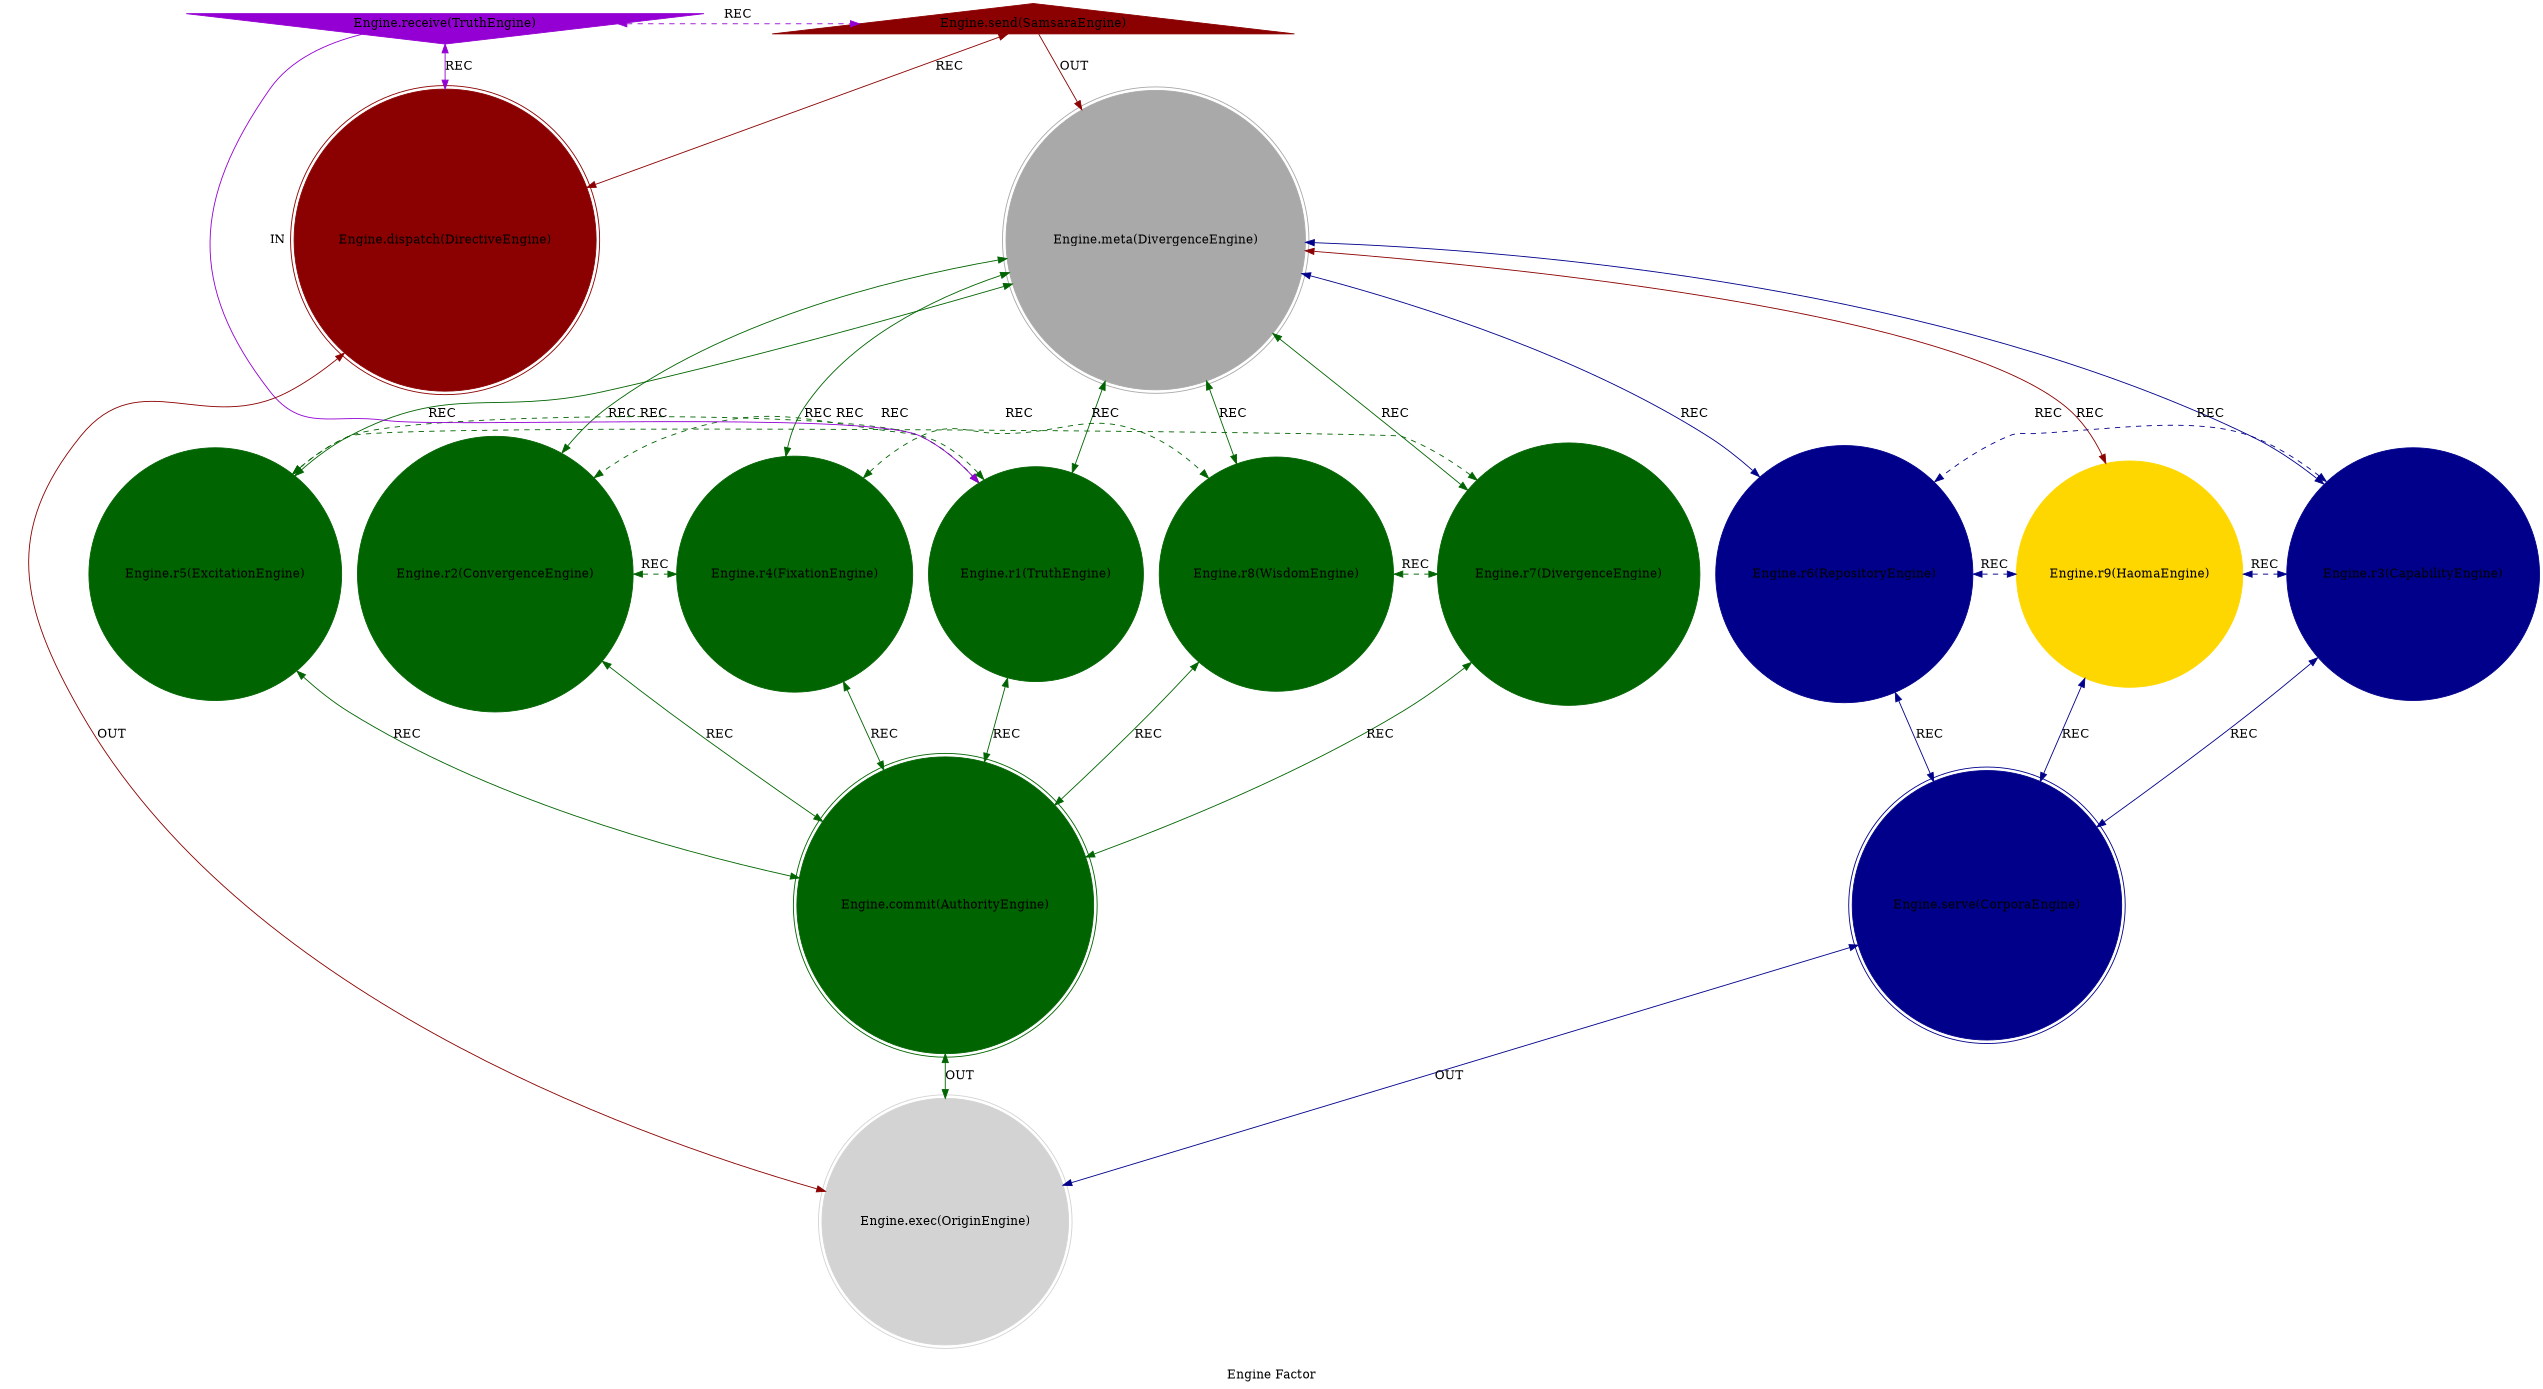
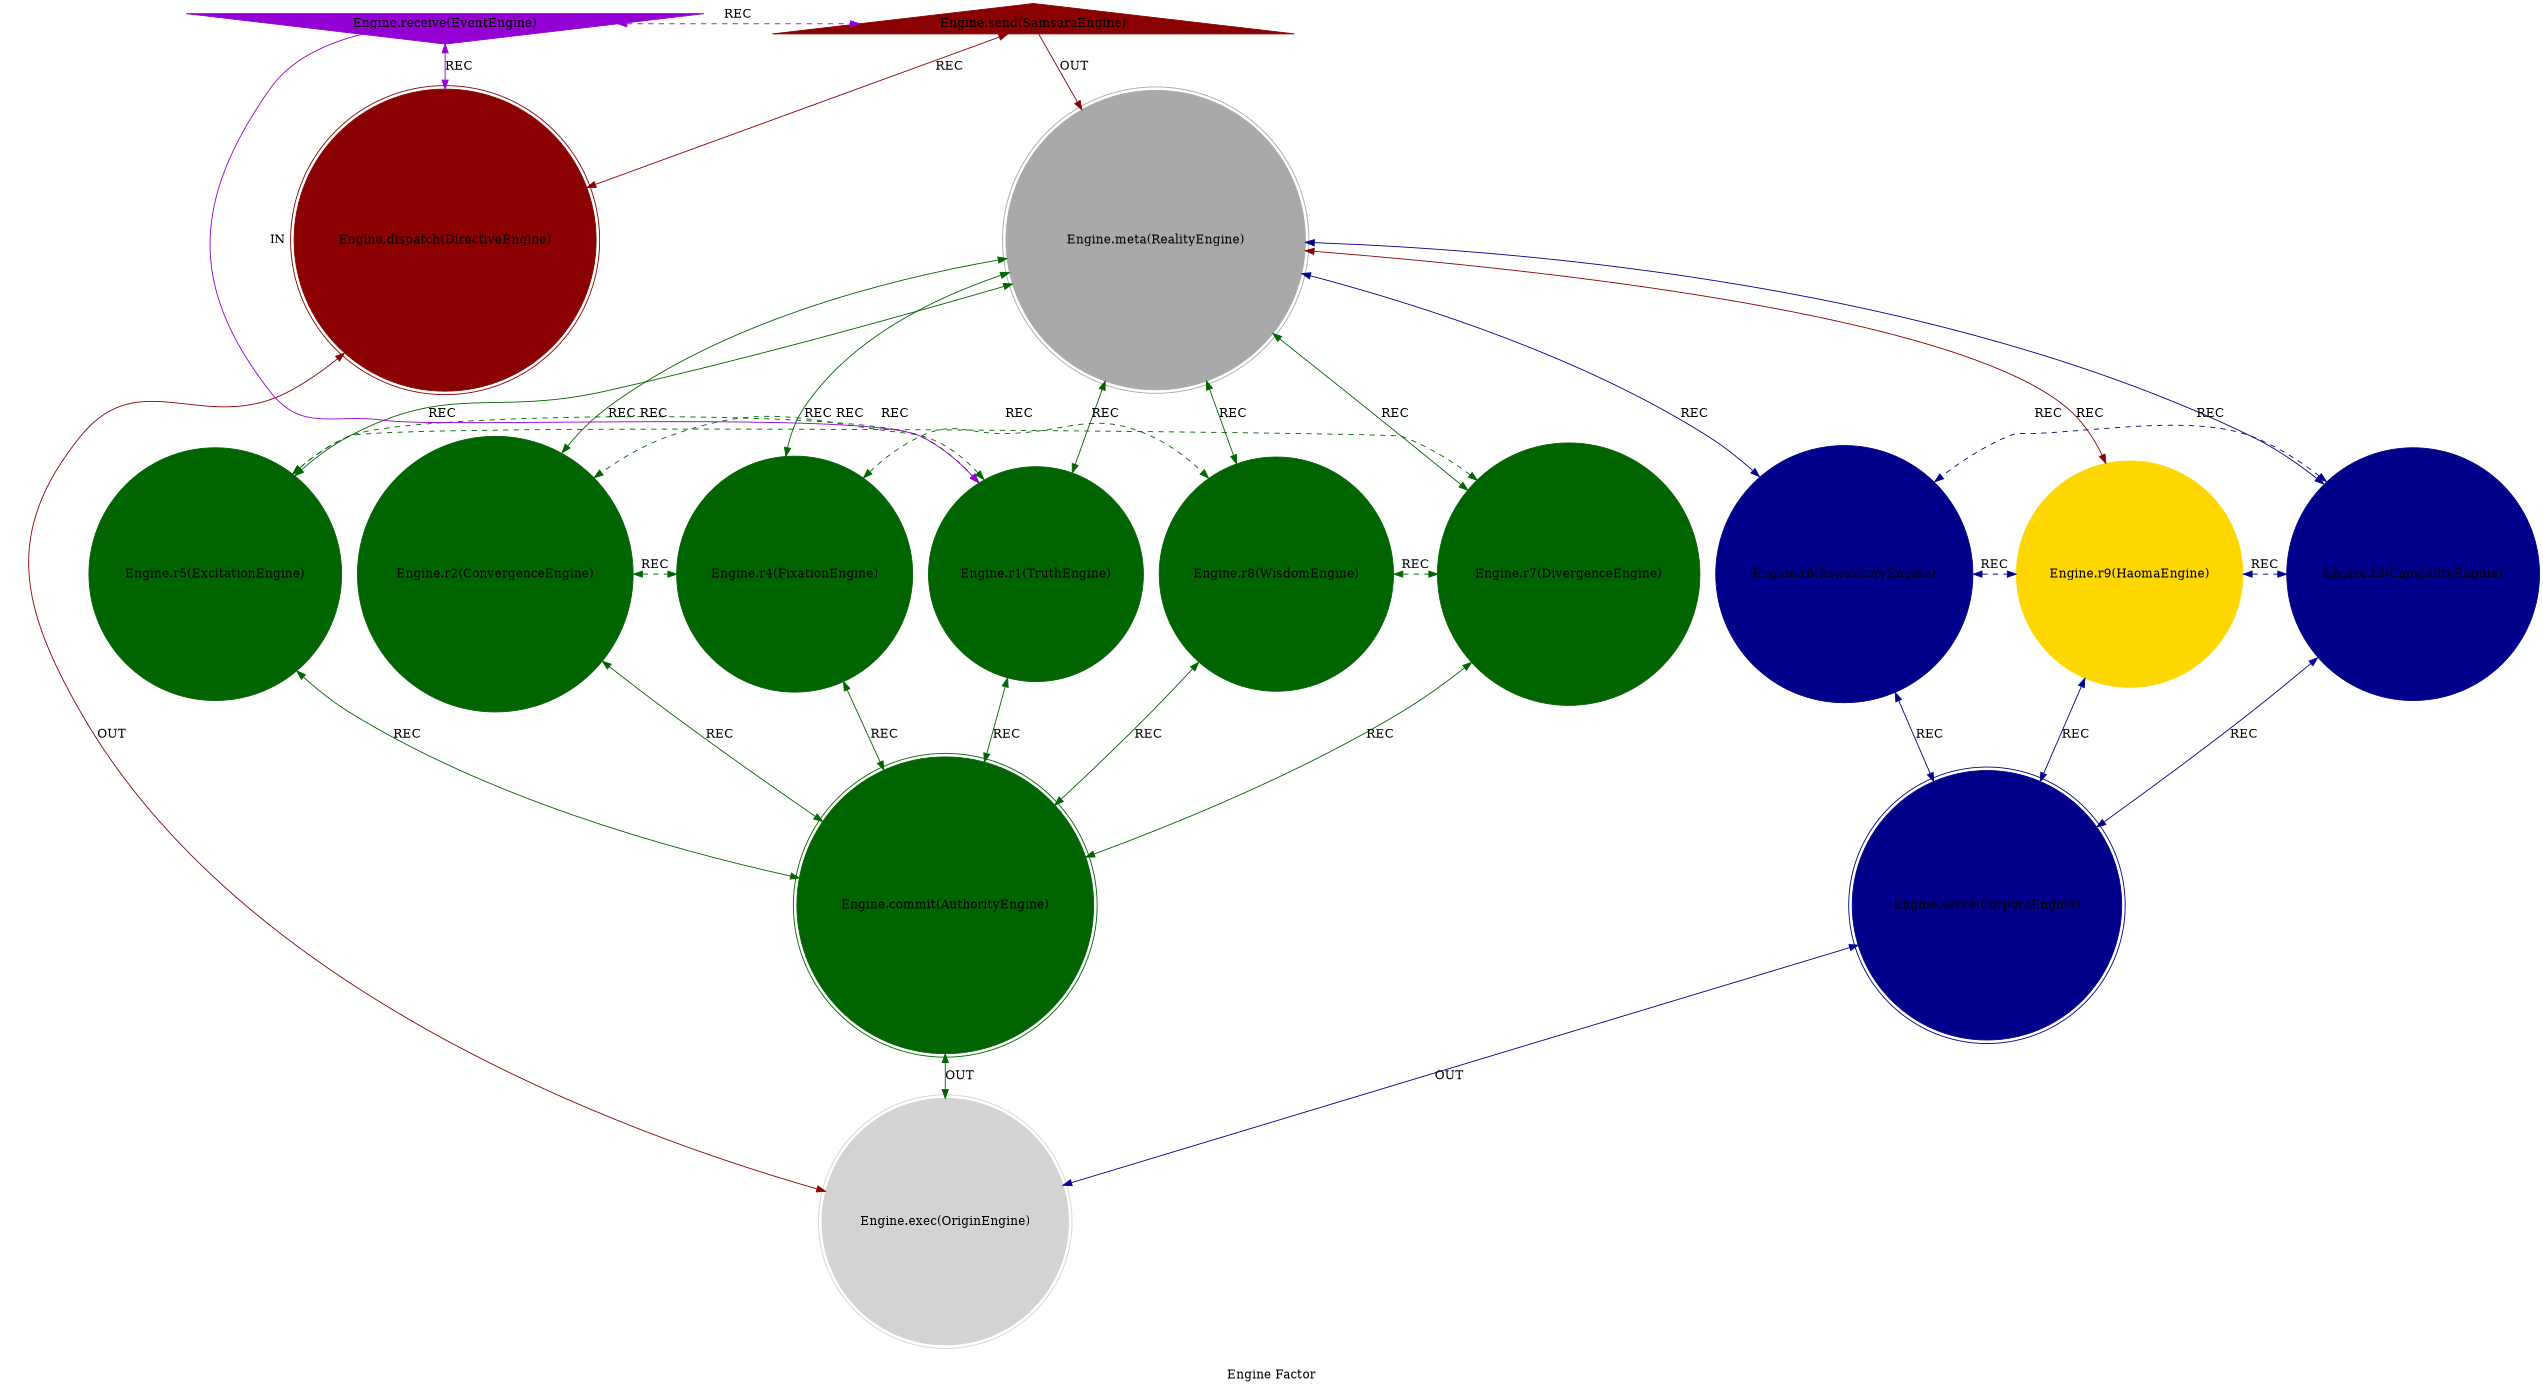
(445, 24) -> (445, 24)
(1156, 240) -> (1156, 240)
